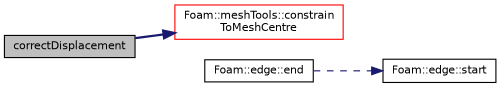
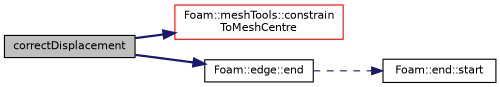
none -> (164, 59)
(439, 71) -> (439, 71)
